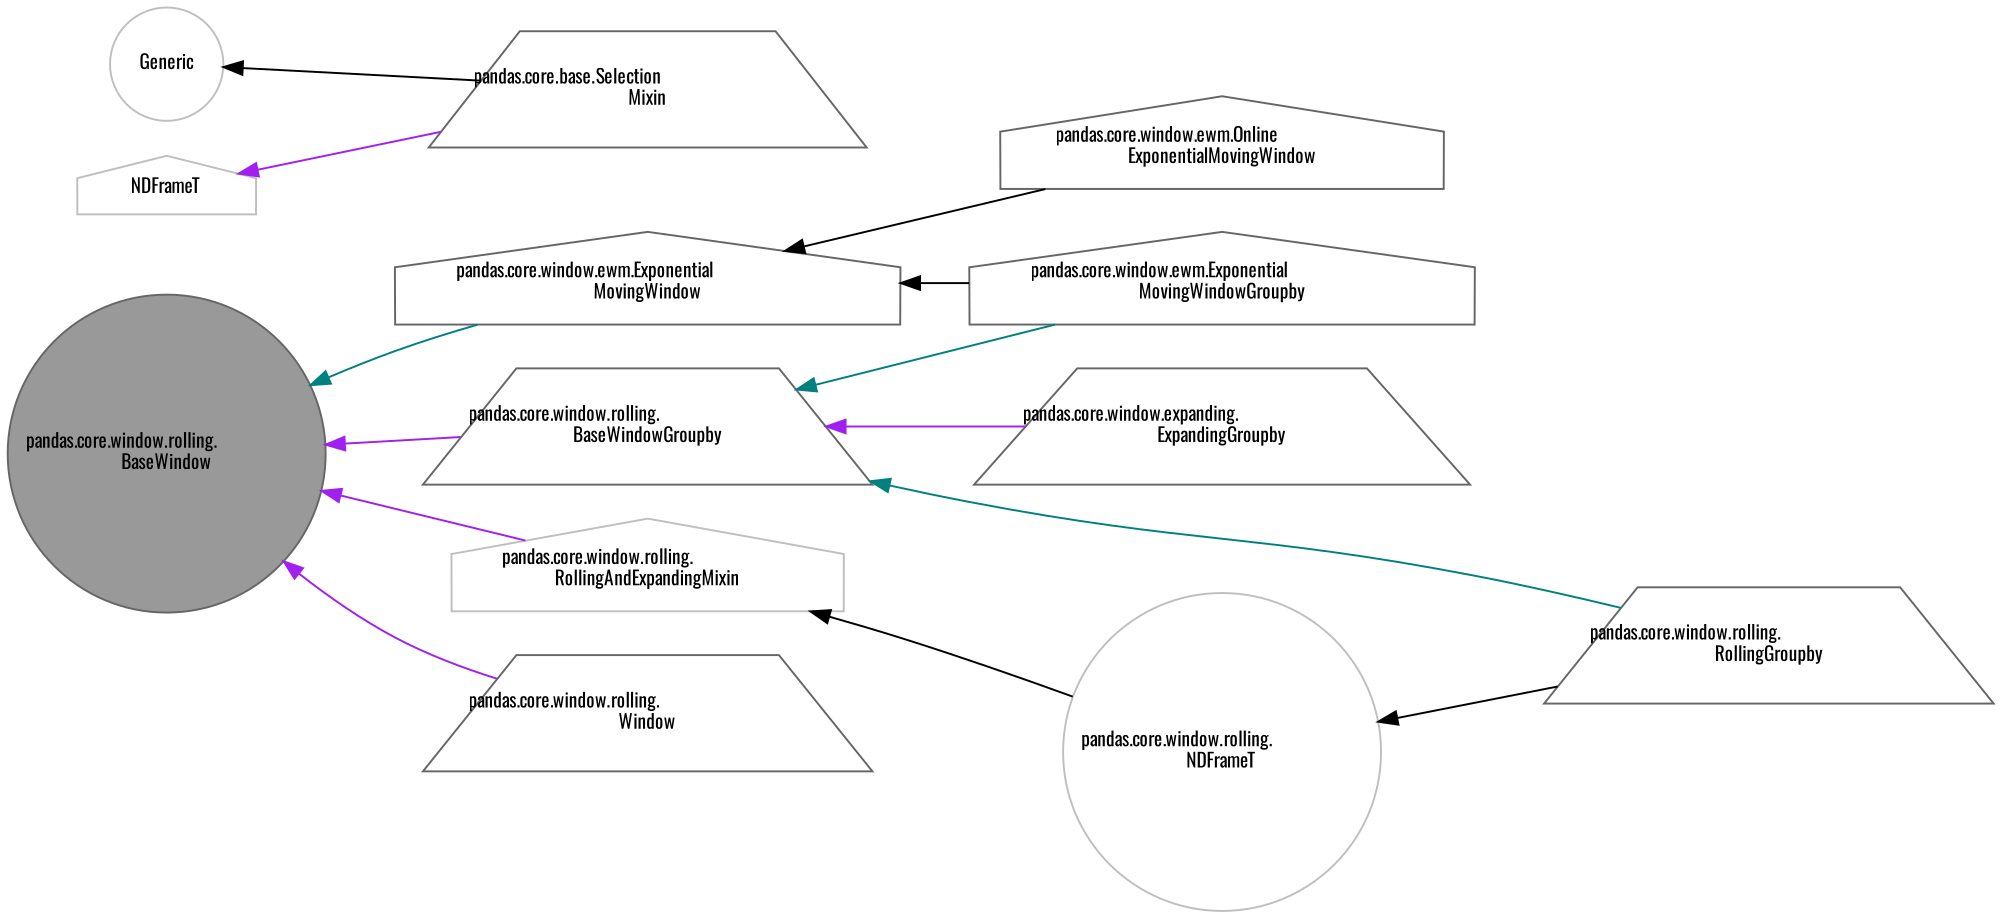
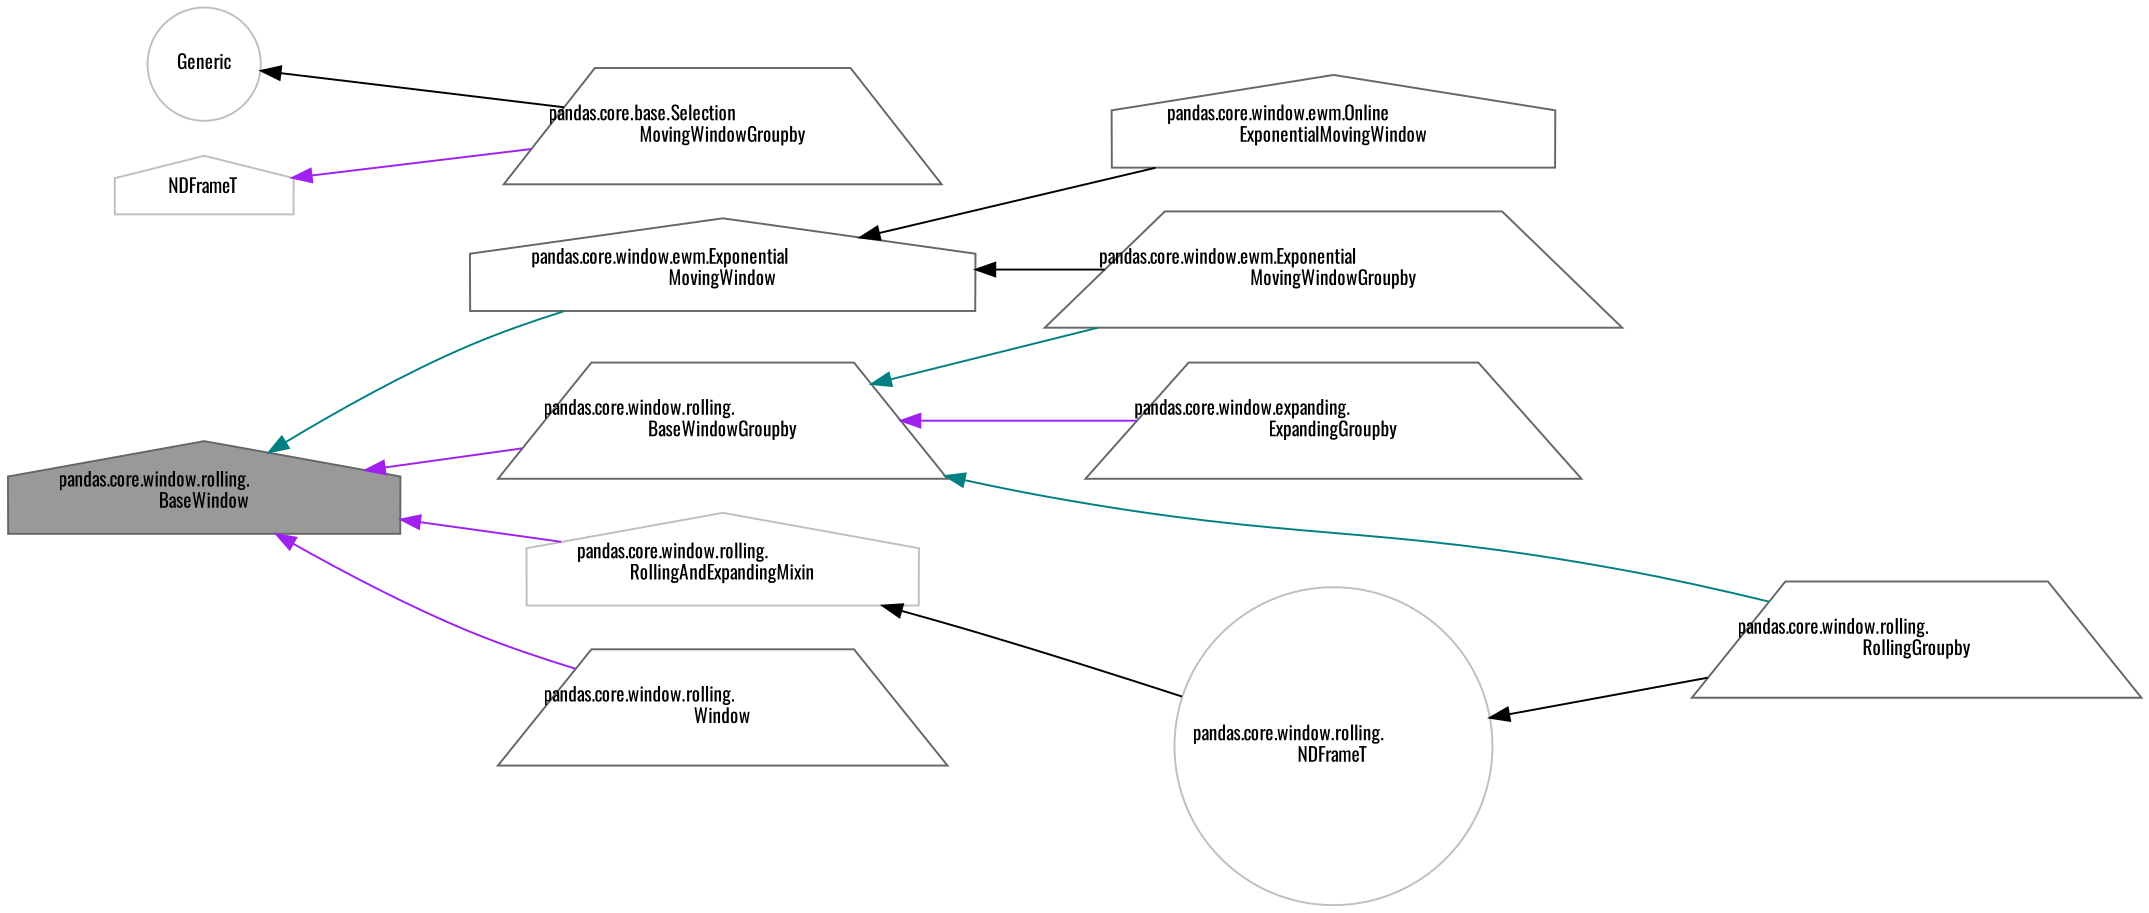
(648, 89) -> (723, 126)
(1222, 283) -> (1333, 270)
(167, 454) -> (204, 492)
